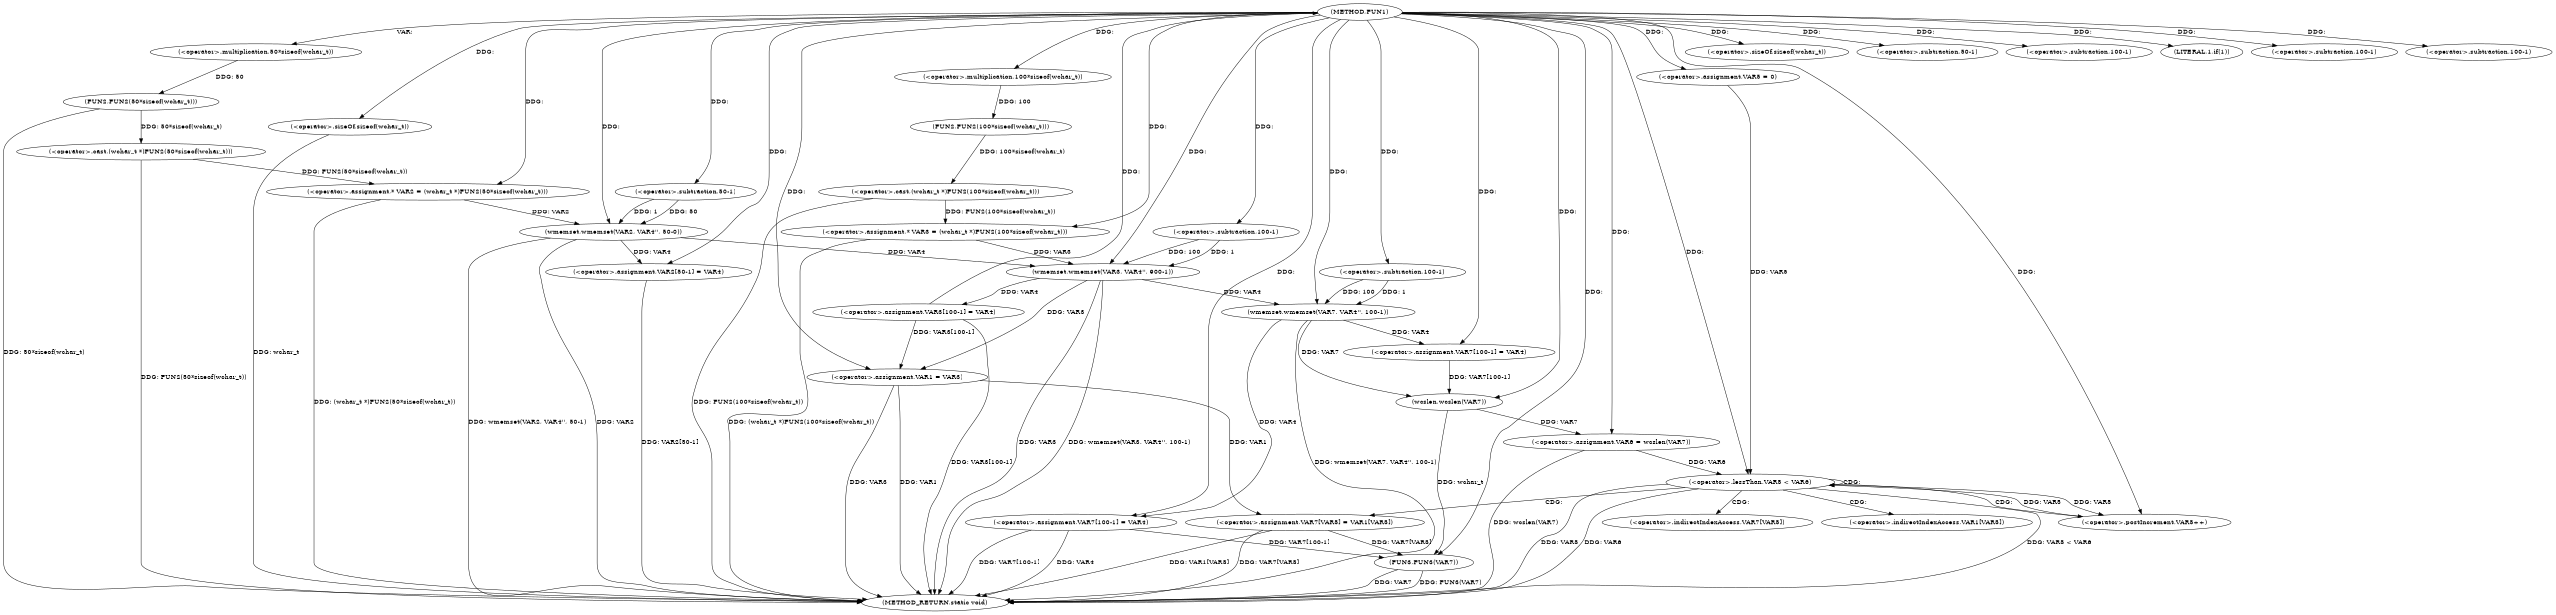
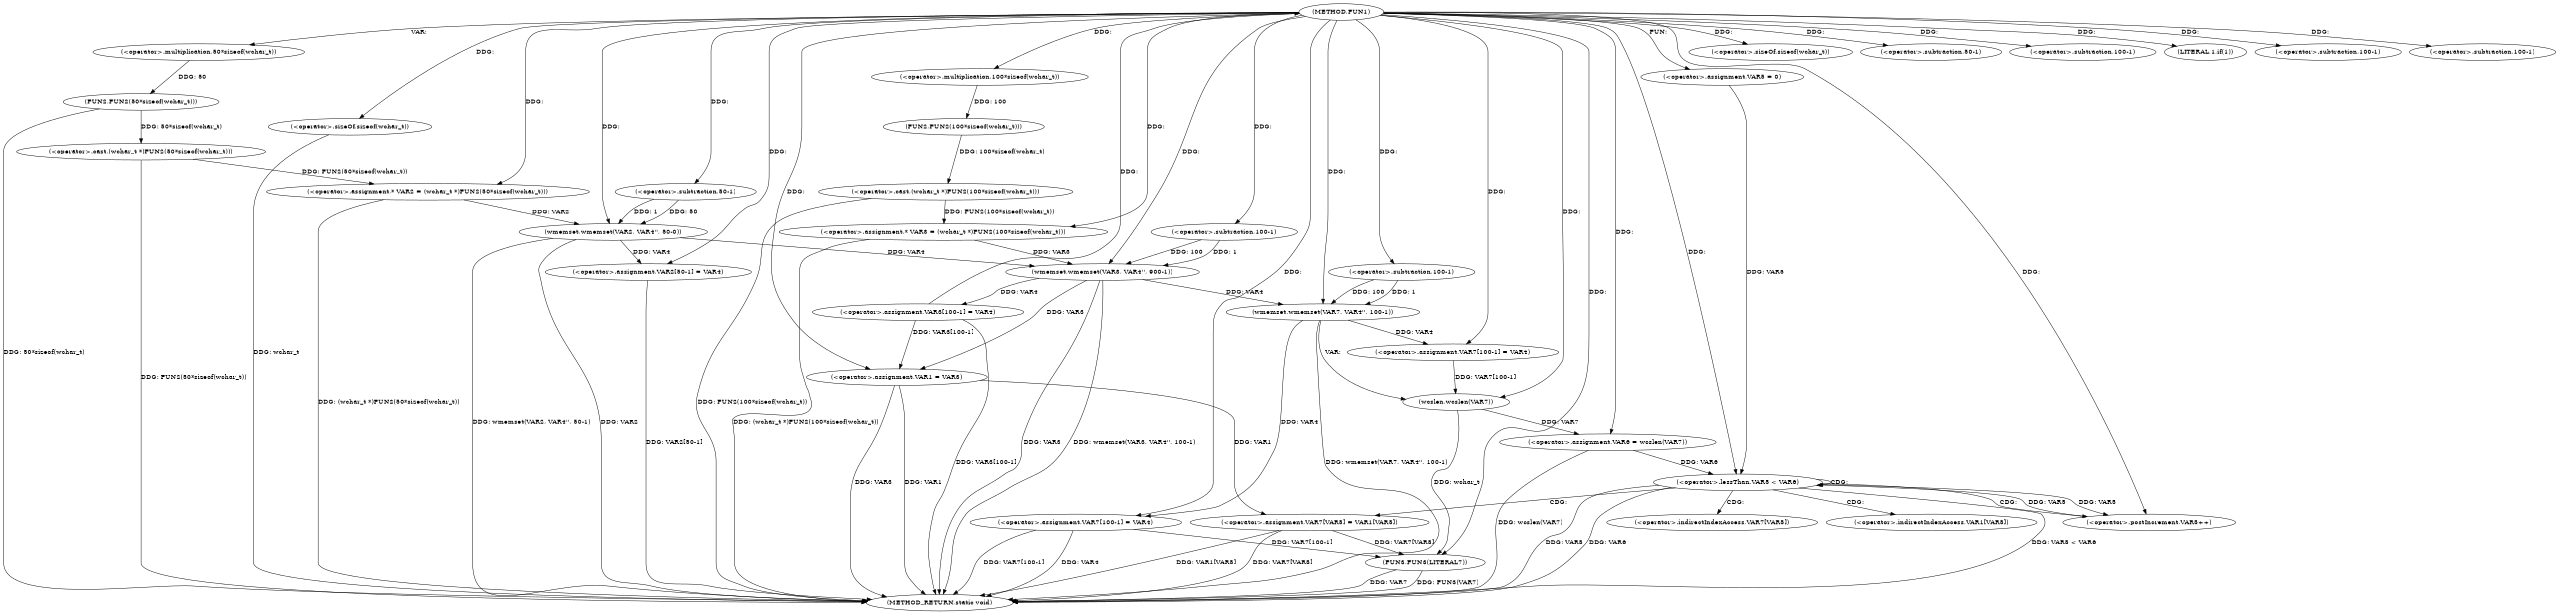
(1656, 32) -> (1659, 32)
(1321, 352) -> (1334, 352)
(1424, 563) -> (1425, 563)
